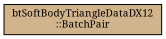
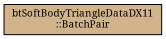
(83, 20) -> (83, 20)
